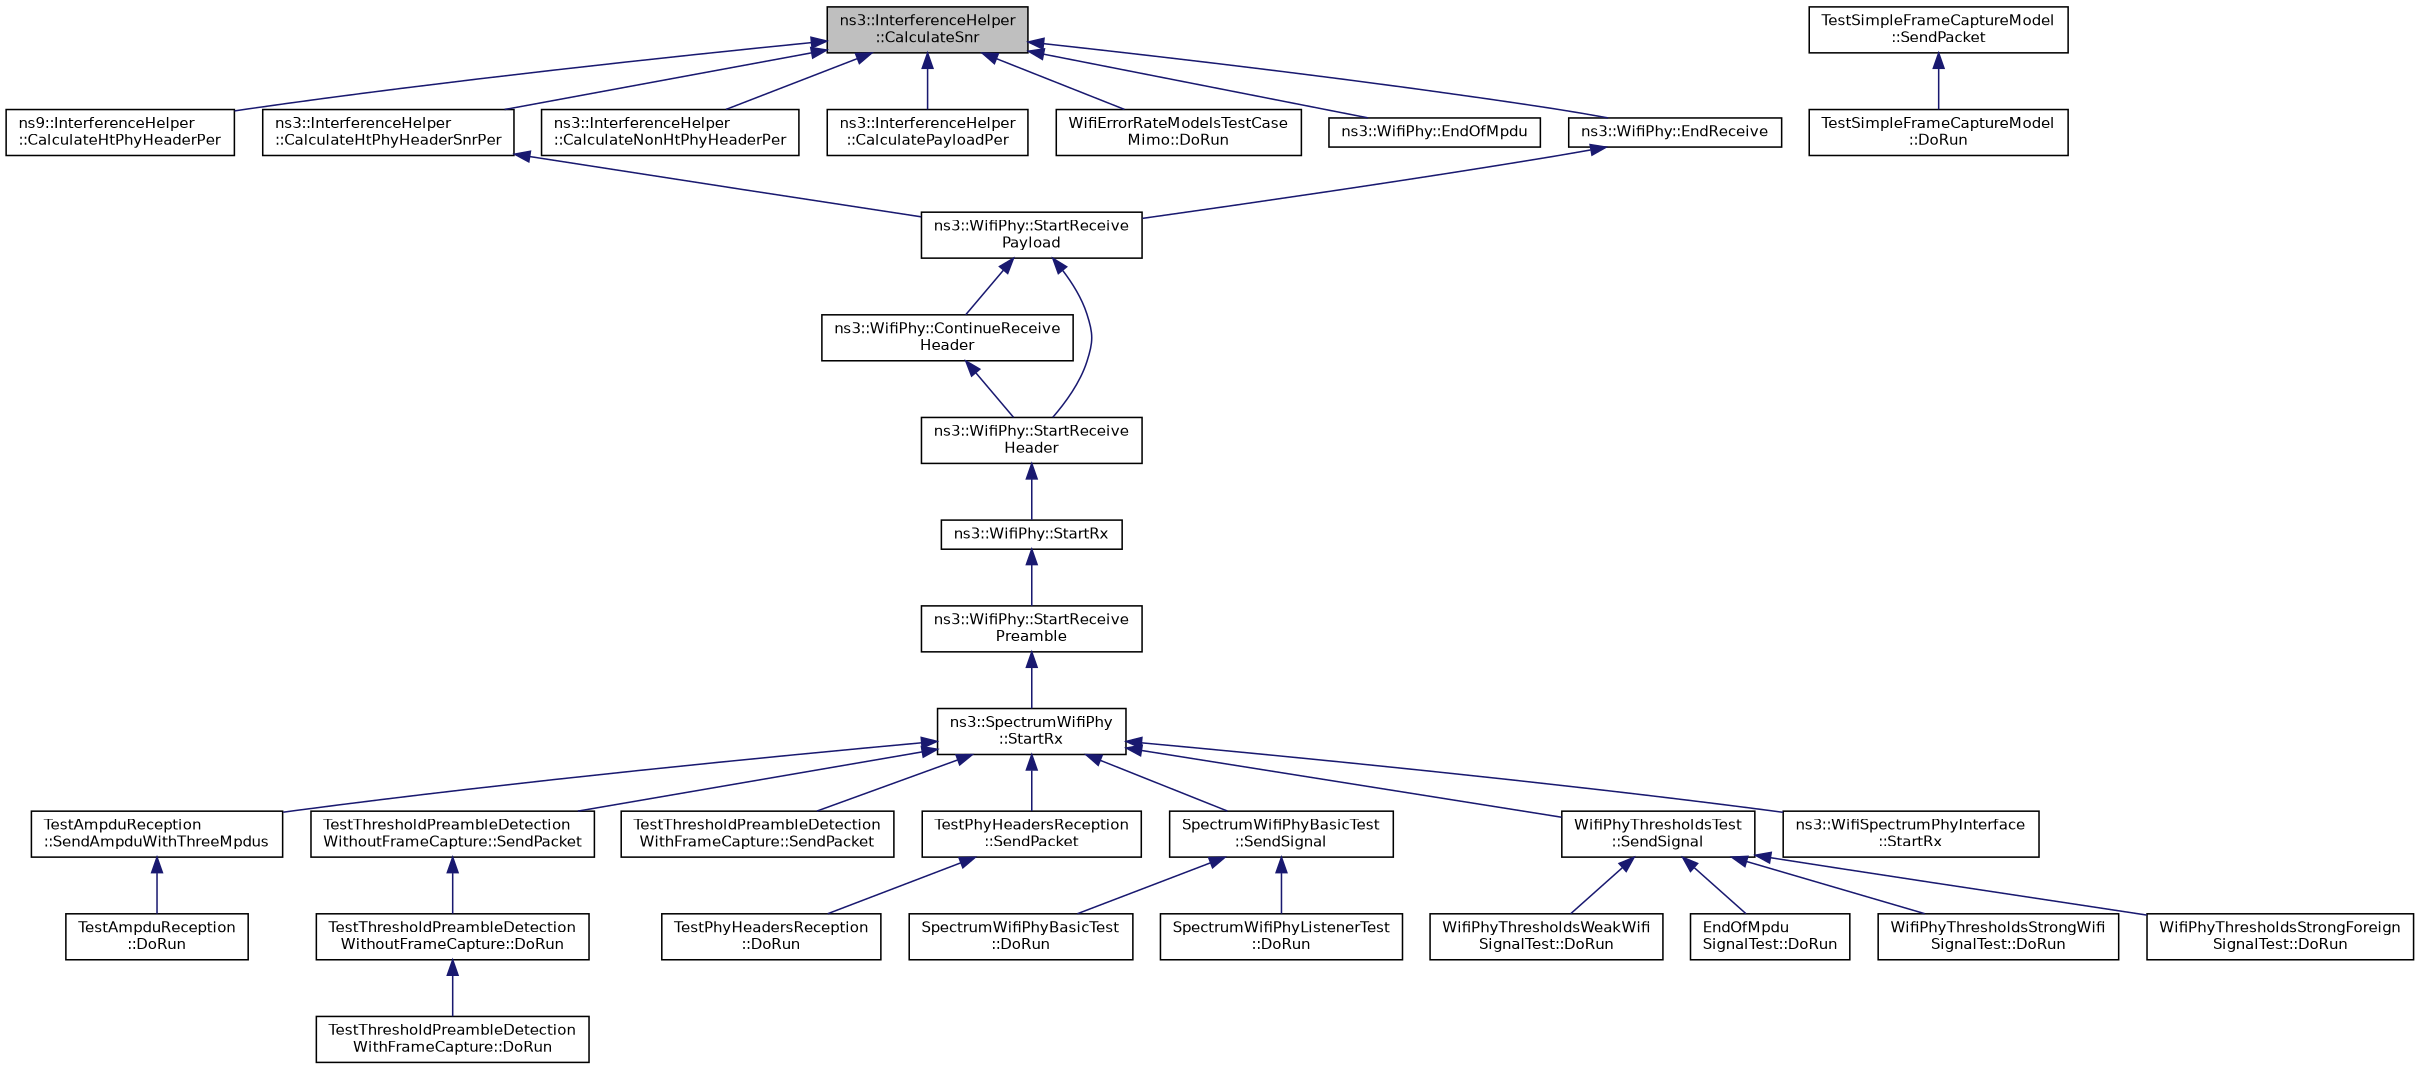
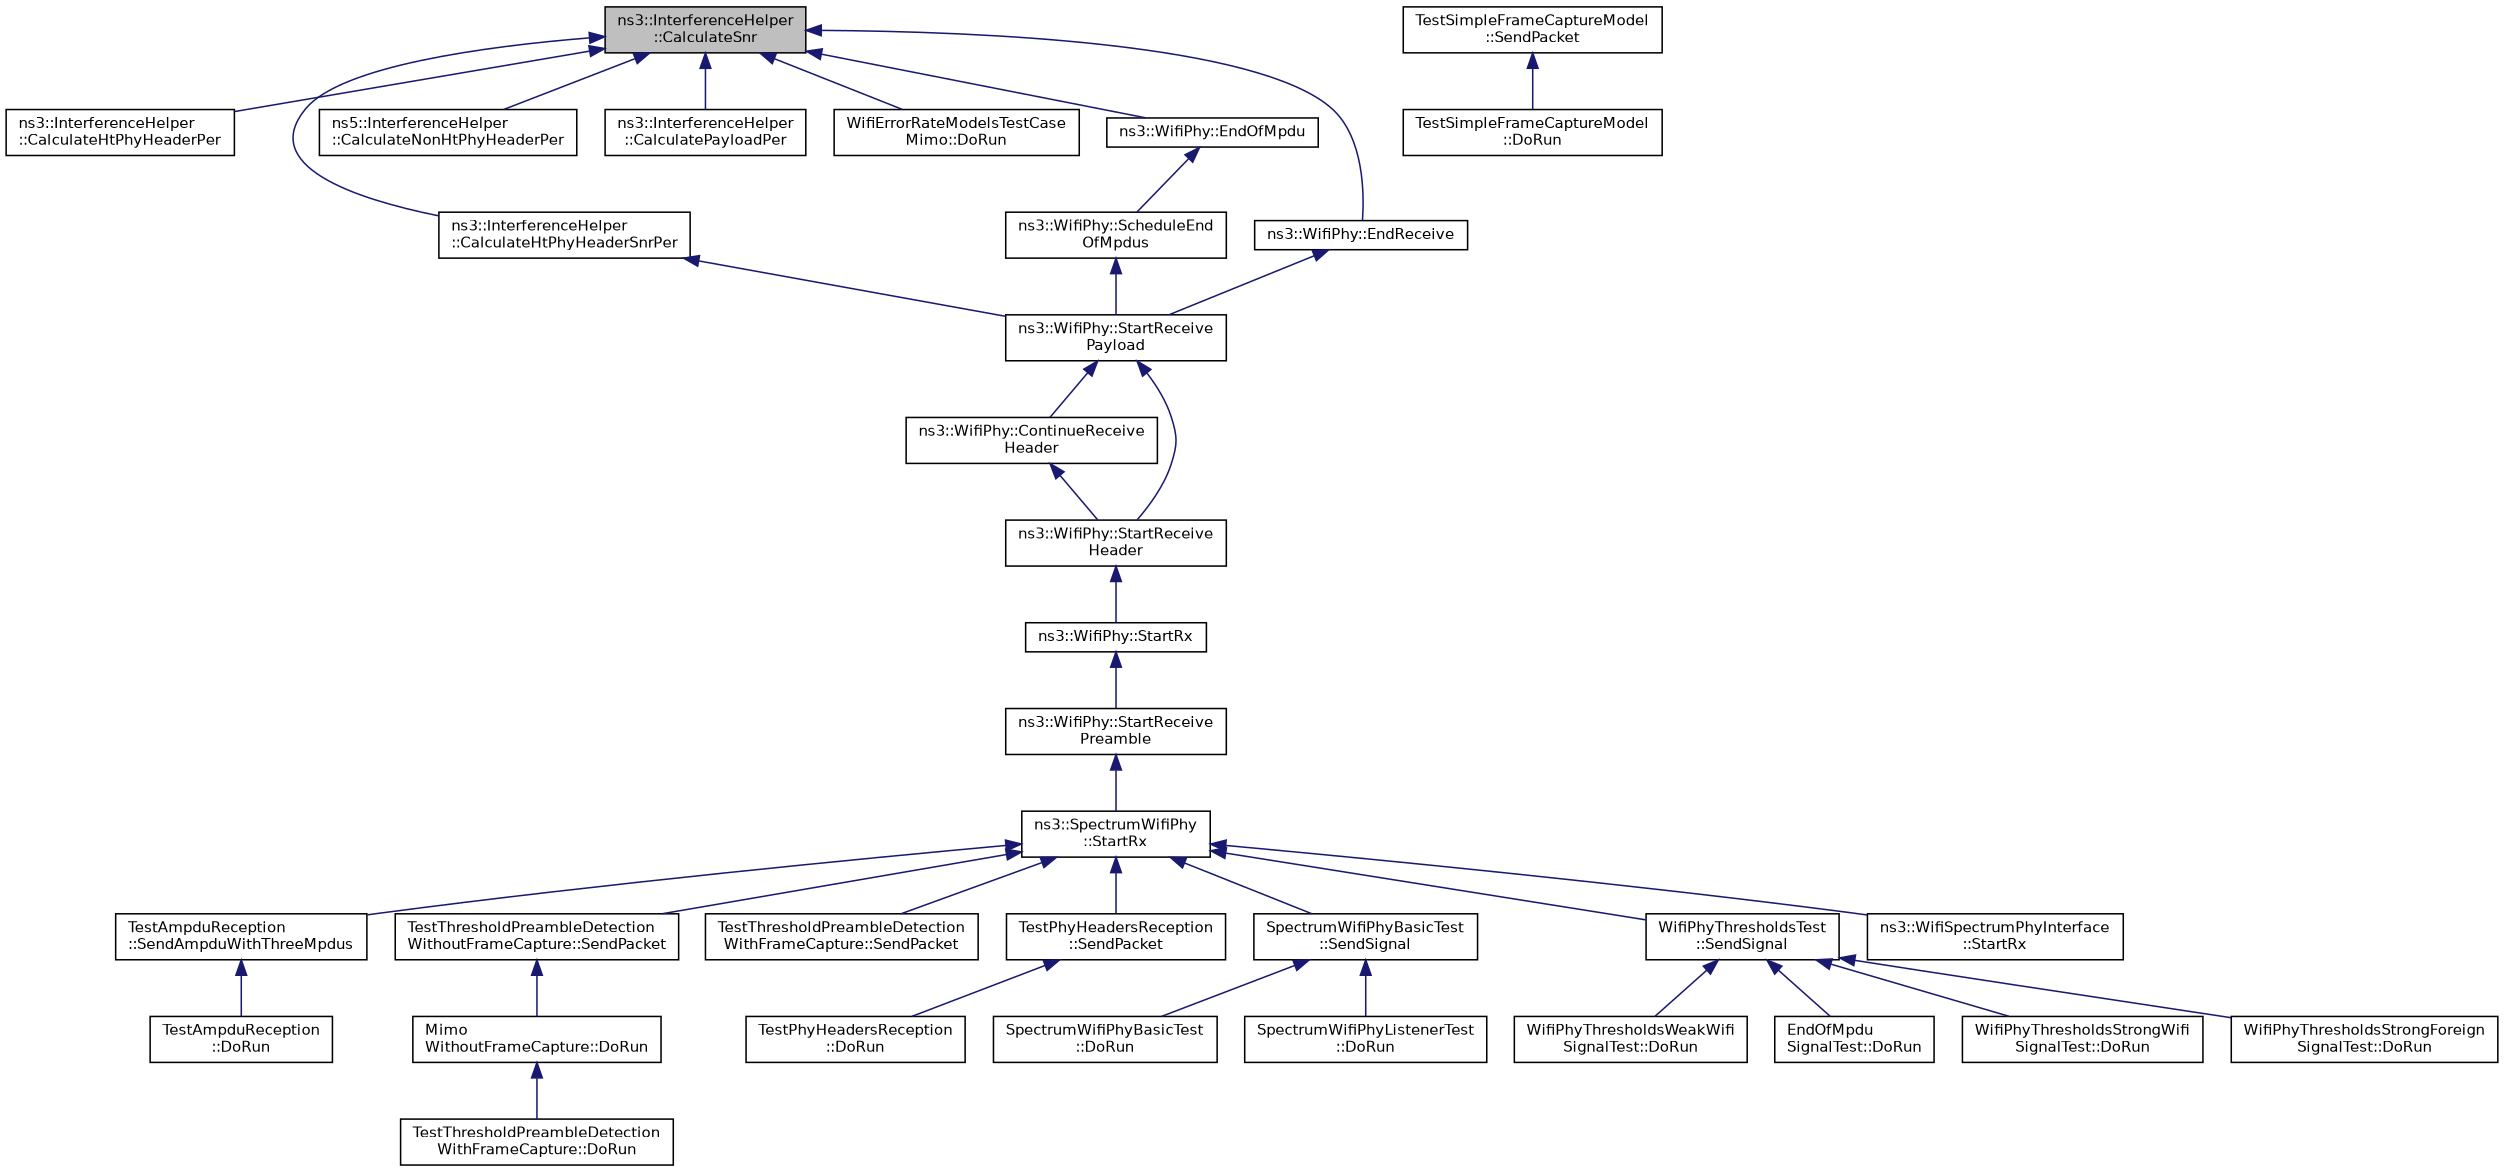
(120, 133) -> (120, 133)
(670, 133) -> (448, 133)
none -> (1116, 235)
(453, 937) -> (537, 1039)
